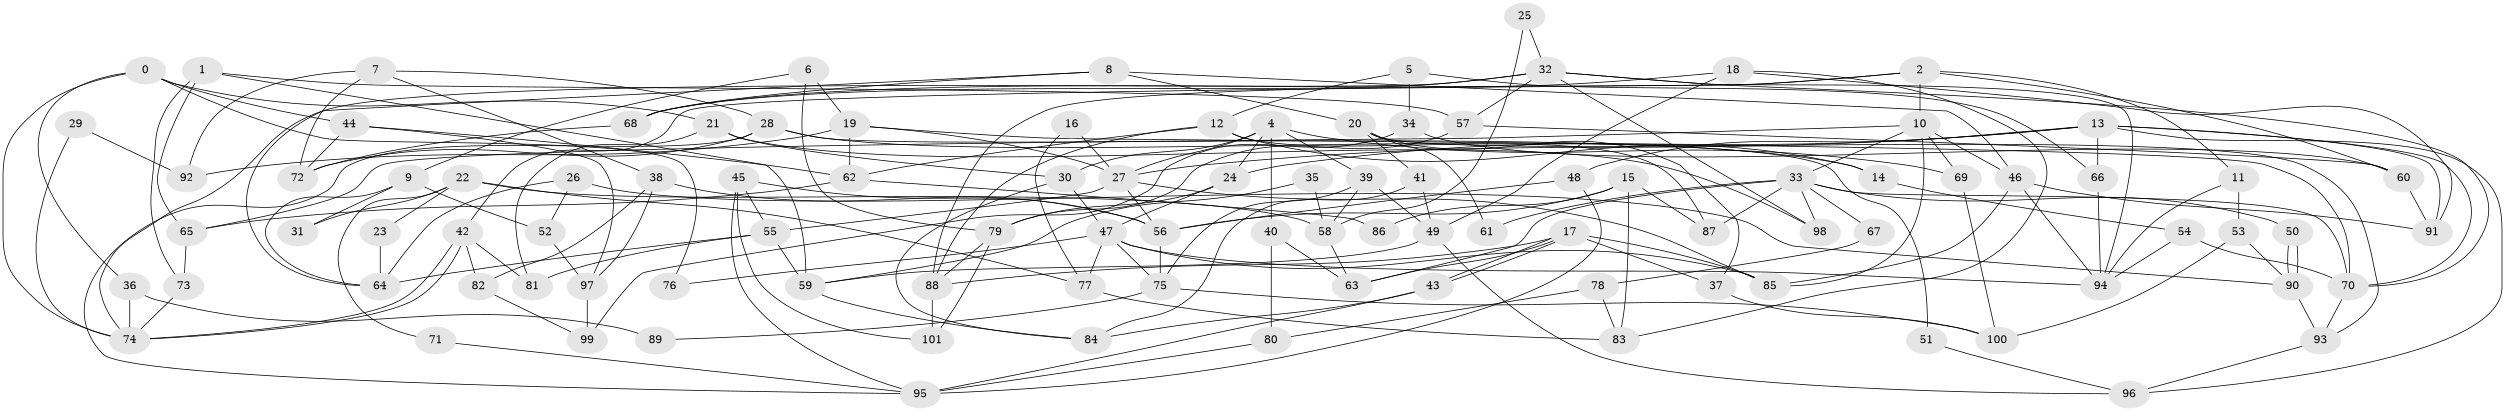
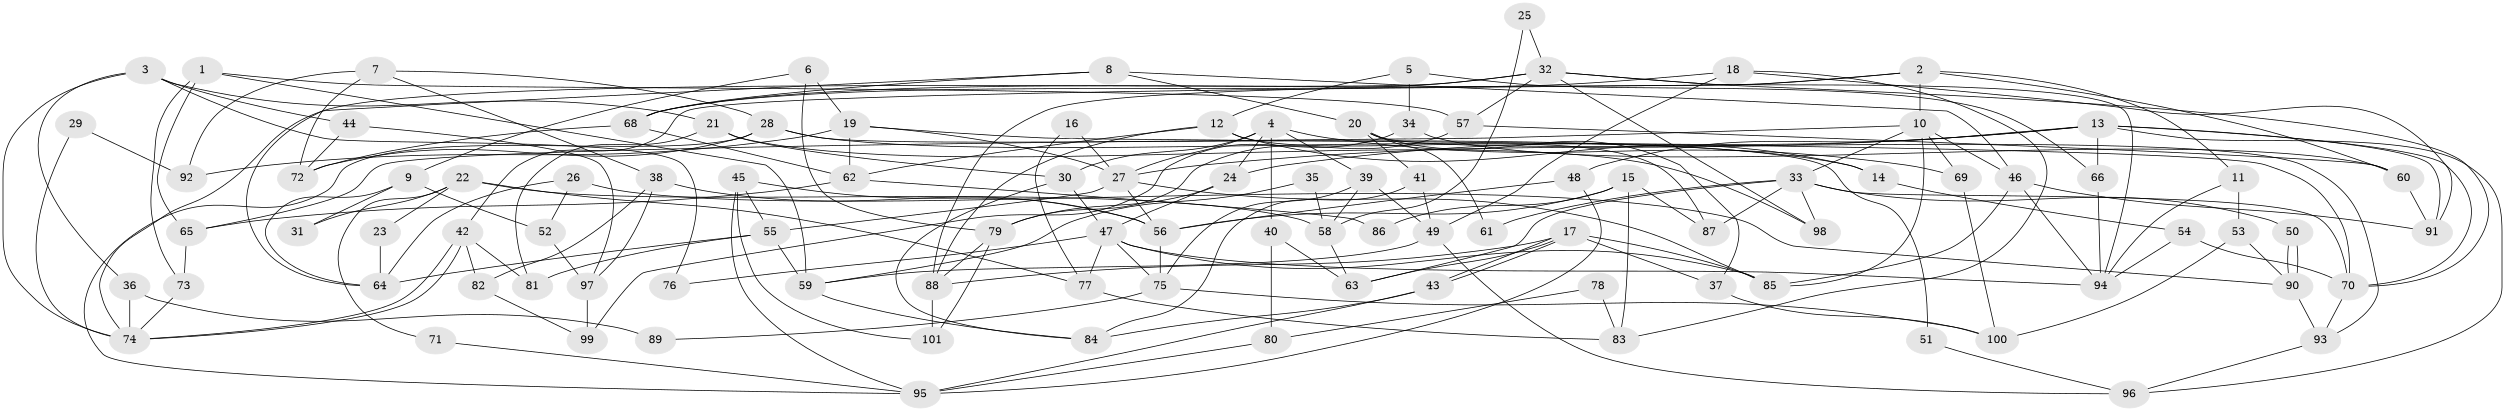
(146, 70) -> (146, 70)
(519, 139) -> (745, 153)
(1874, 232) -> none
